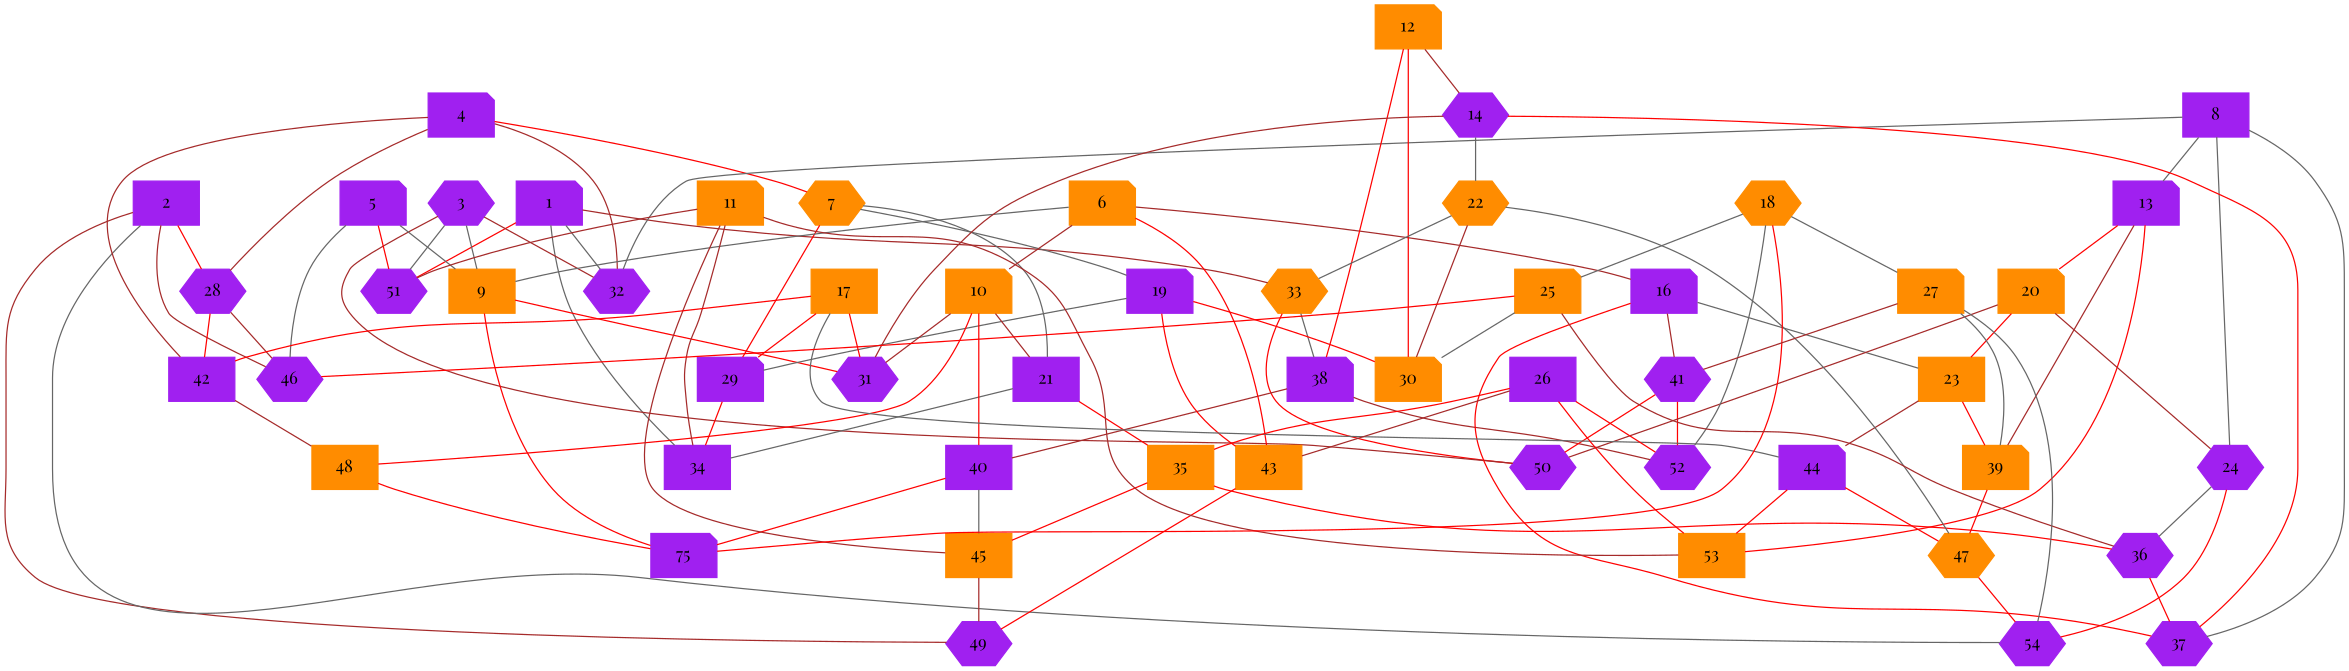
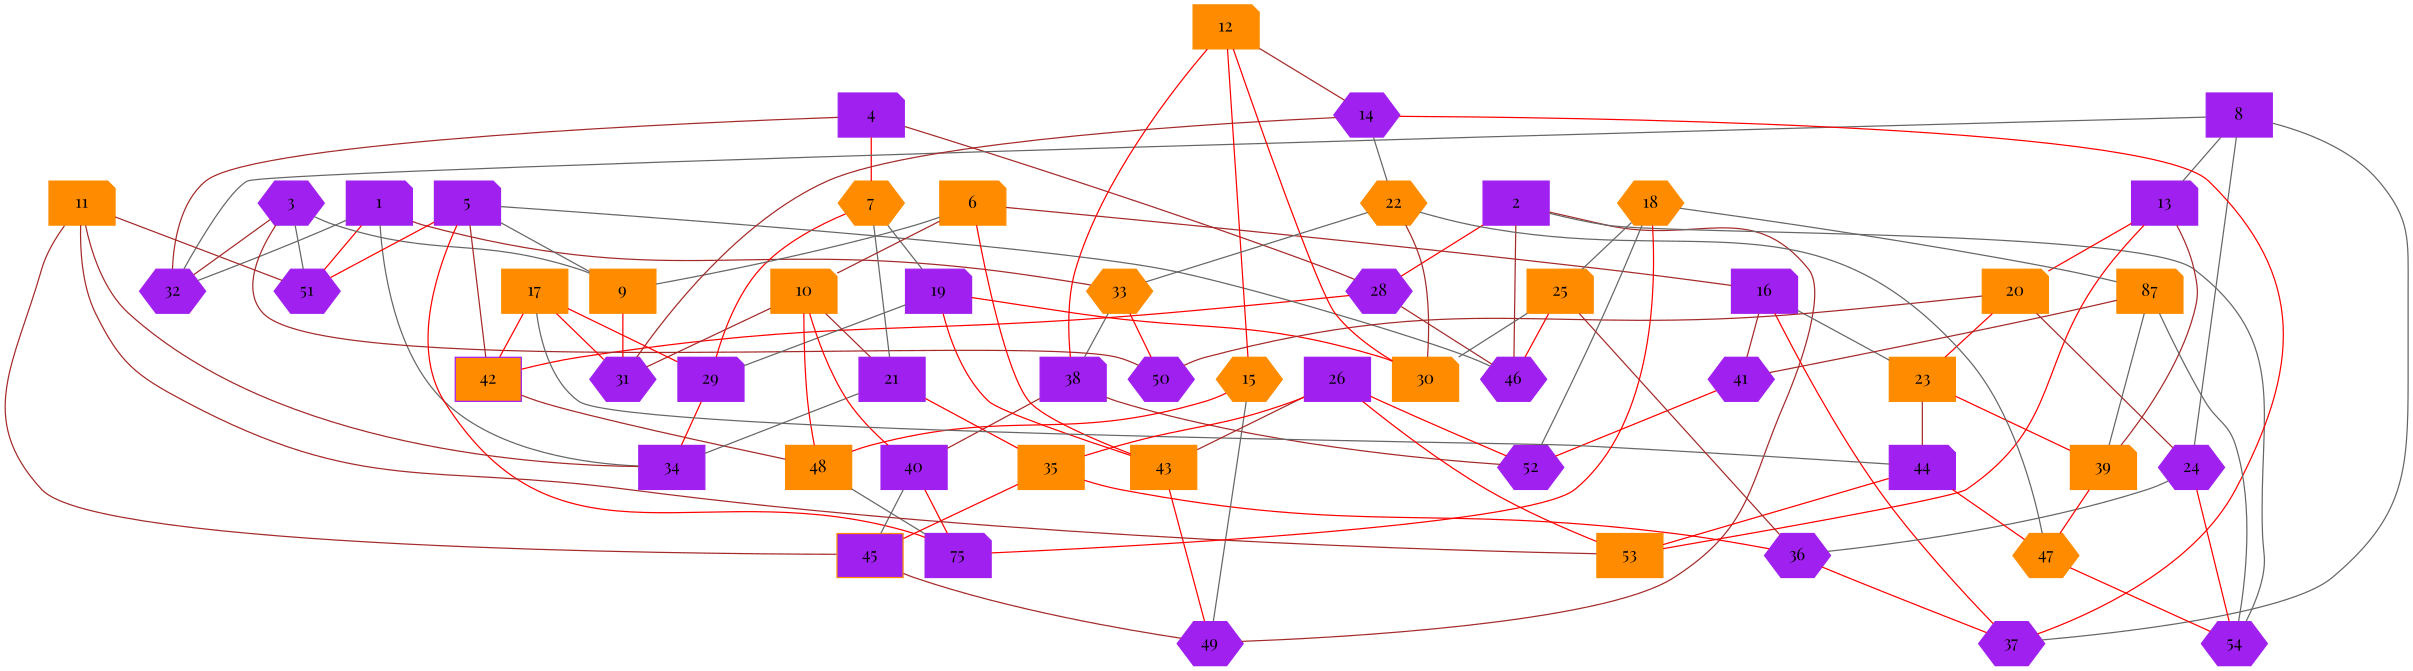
(172, 153) -> (478, 291)
(1931, 291) -> (2150, 291)
(202, 379) -> (488, 379)
none -> (1249, 379)
(1603, 428) -> none
(534, 464) -> (575, 503)
(513, 521) -> (885, 509)
(979, 556) -> (870, 556)
